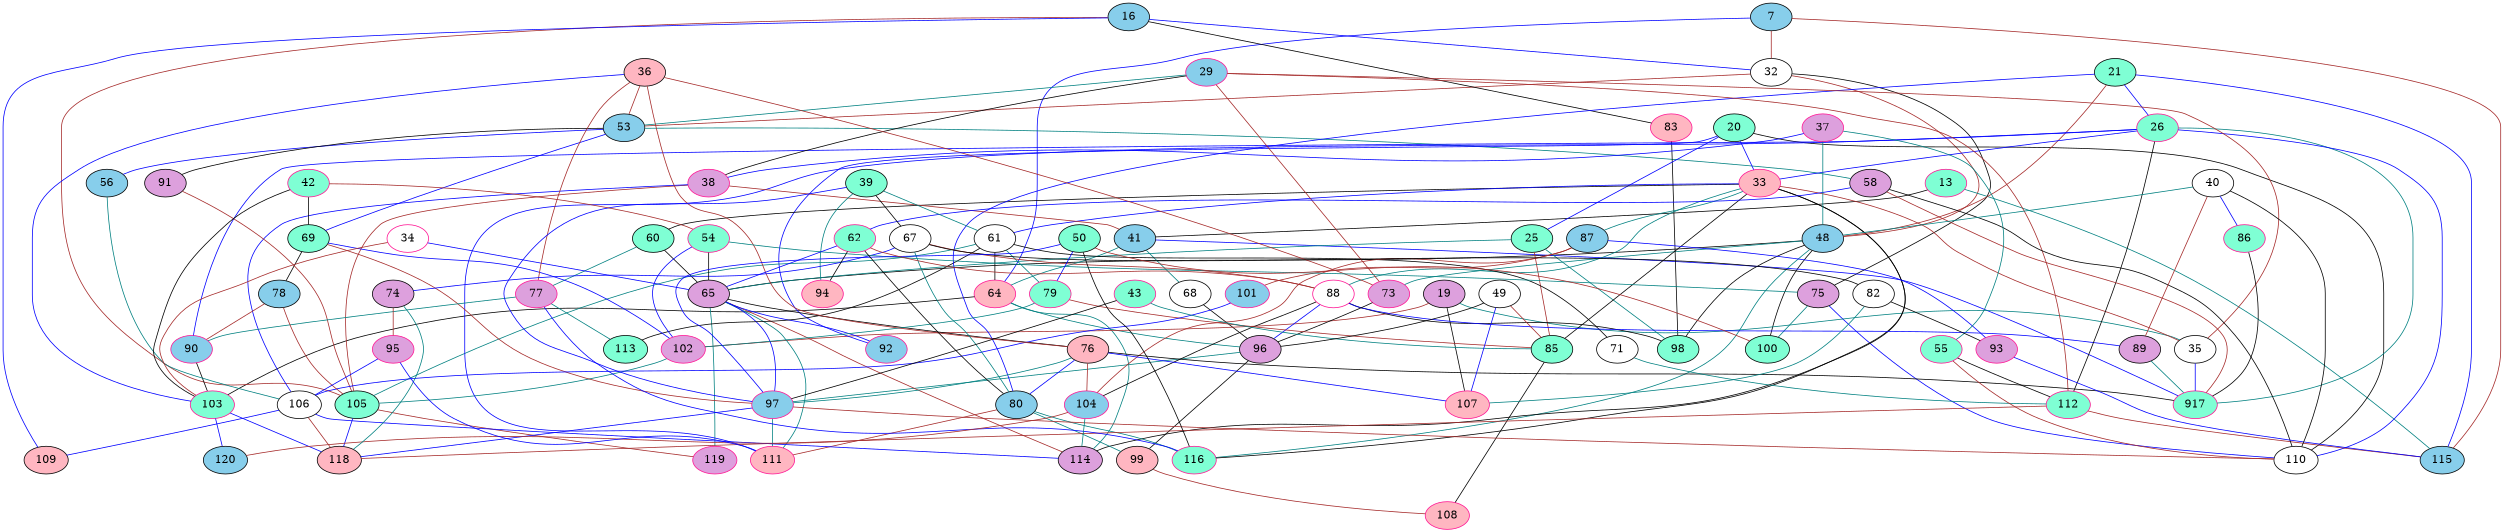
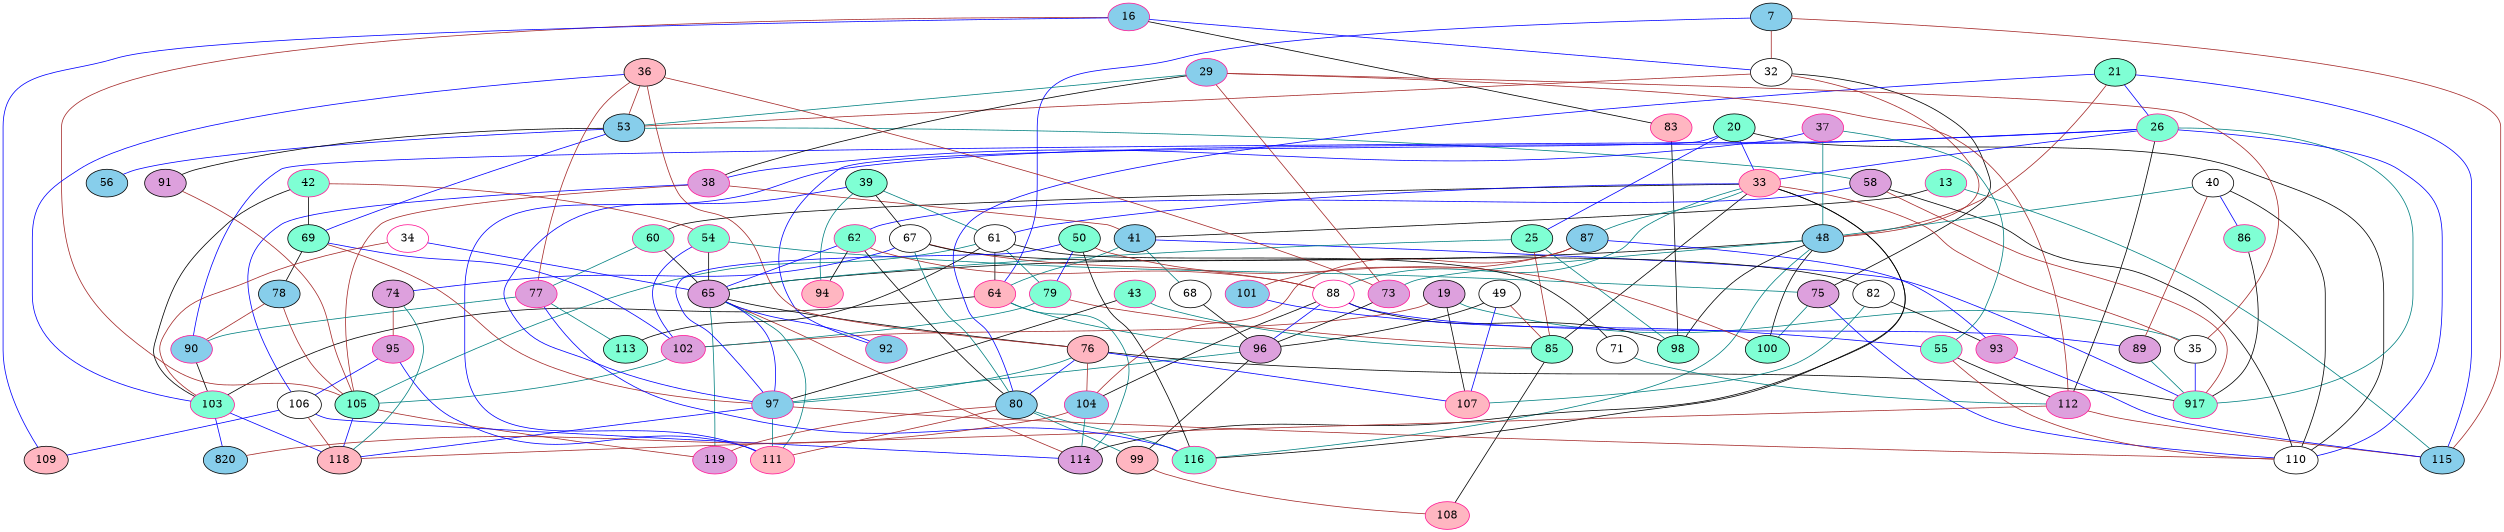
(1129, 17) -> (1129, 17)
(653, 239) -> (653, 239)
(146, 340) -> none
(752, 370) -> (1594, 327)
(2068, 405) -> (2068, 405)
none -> (862, 421)
(225, 460) -> (225, 460)
